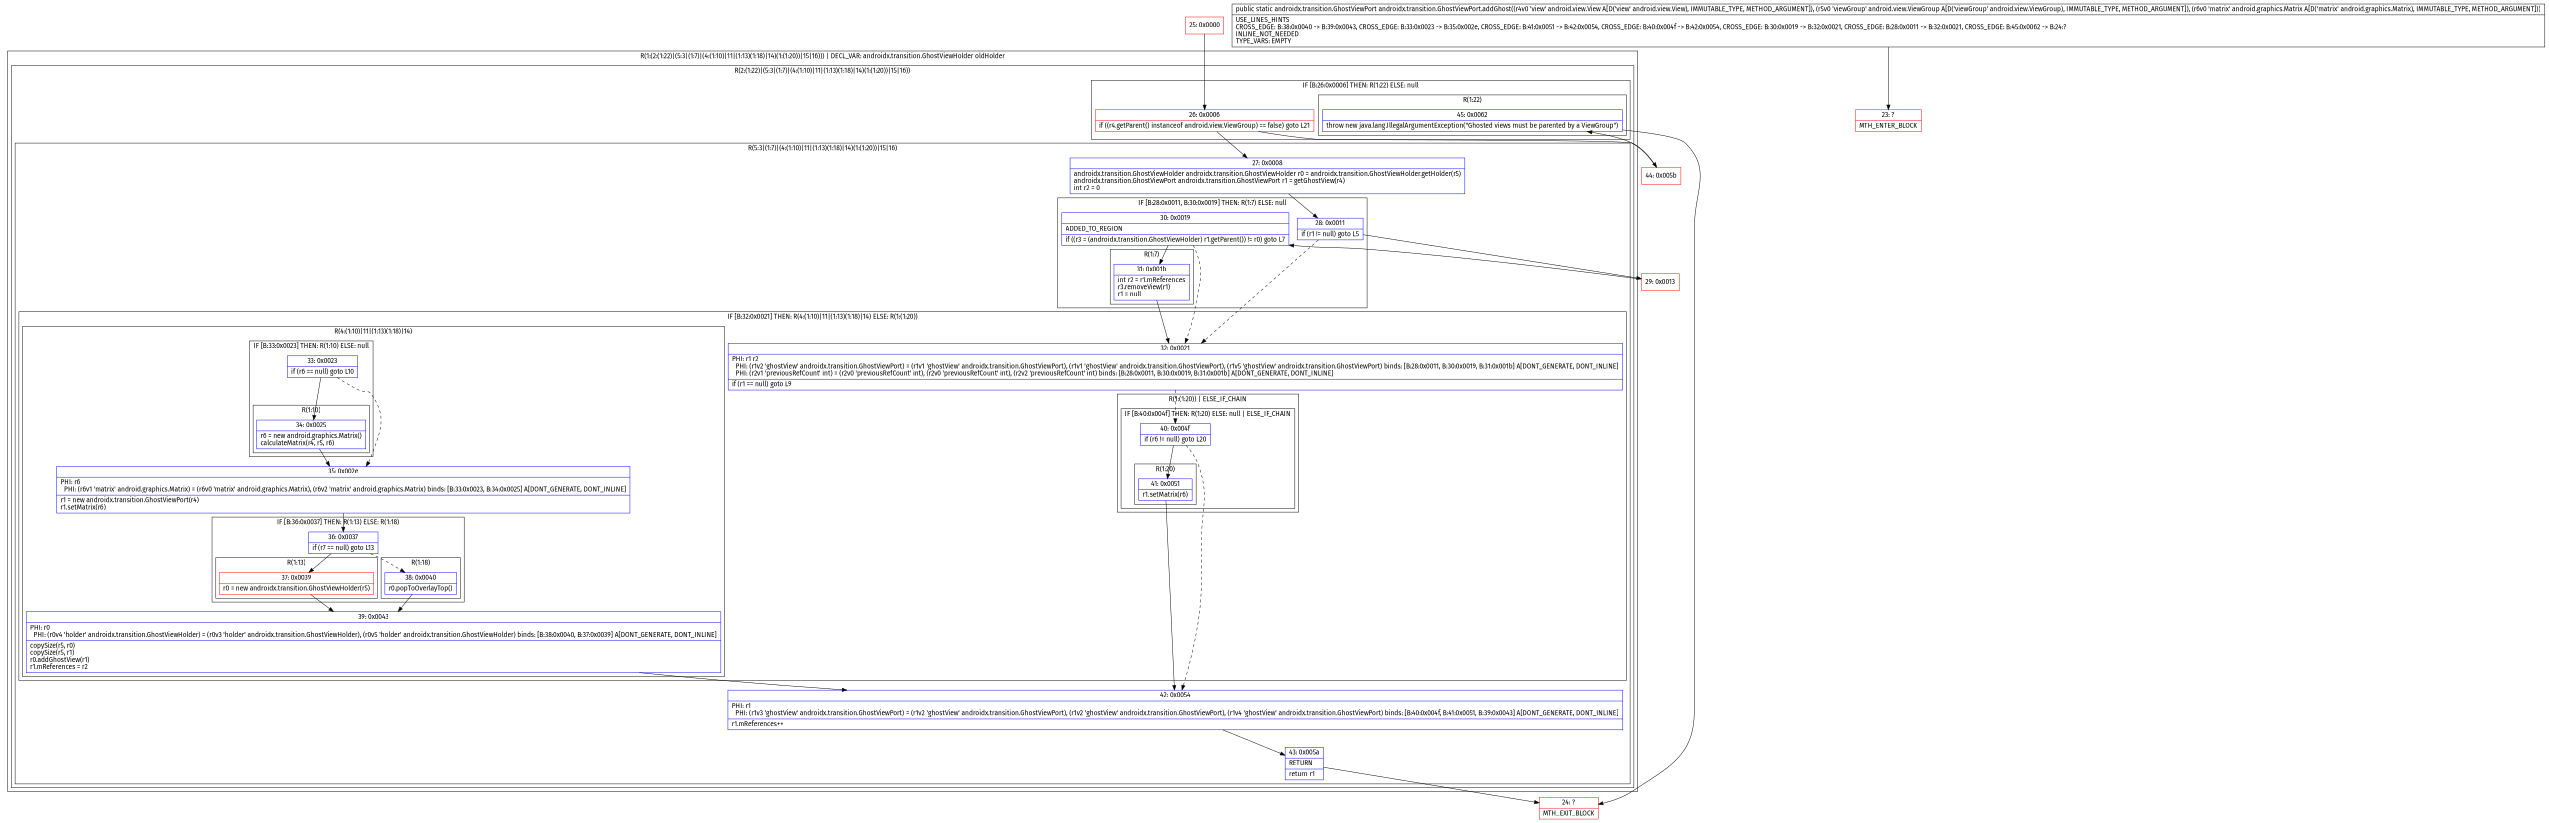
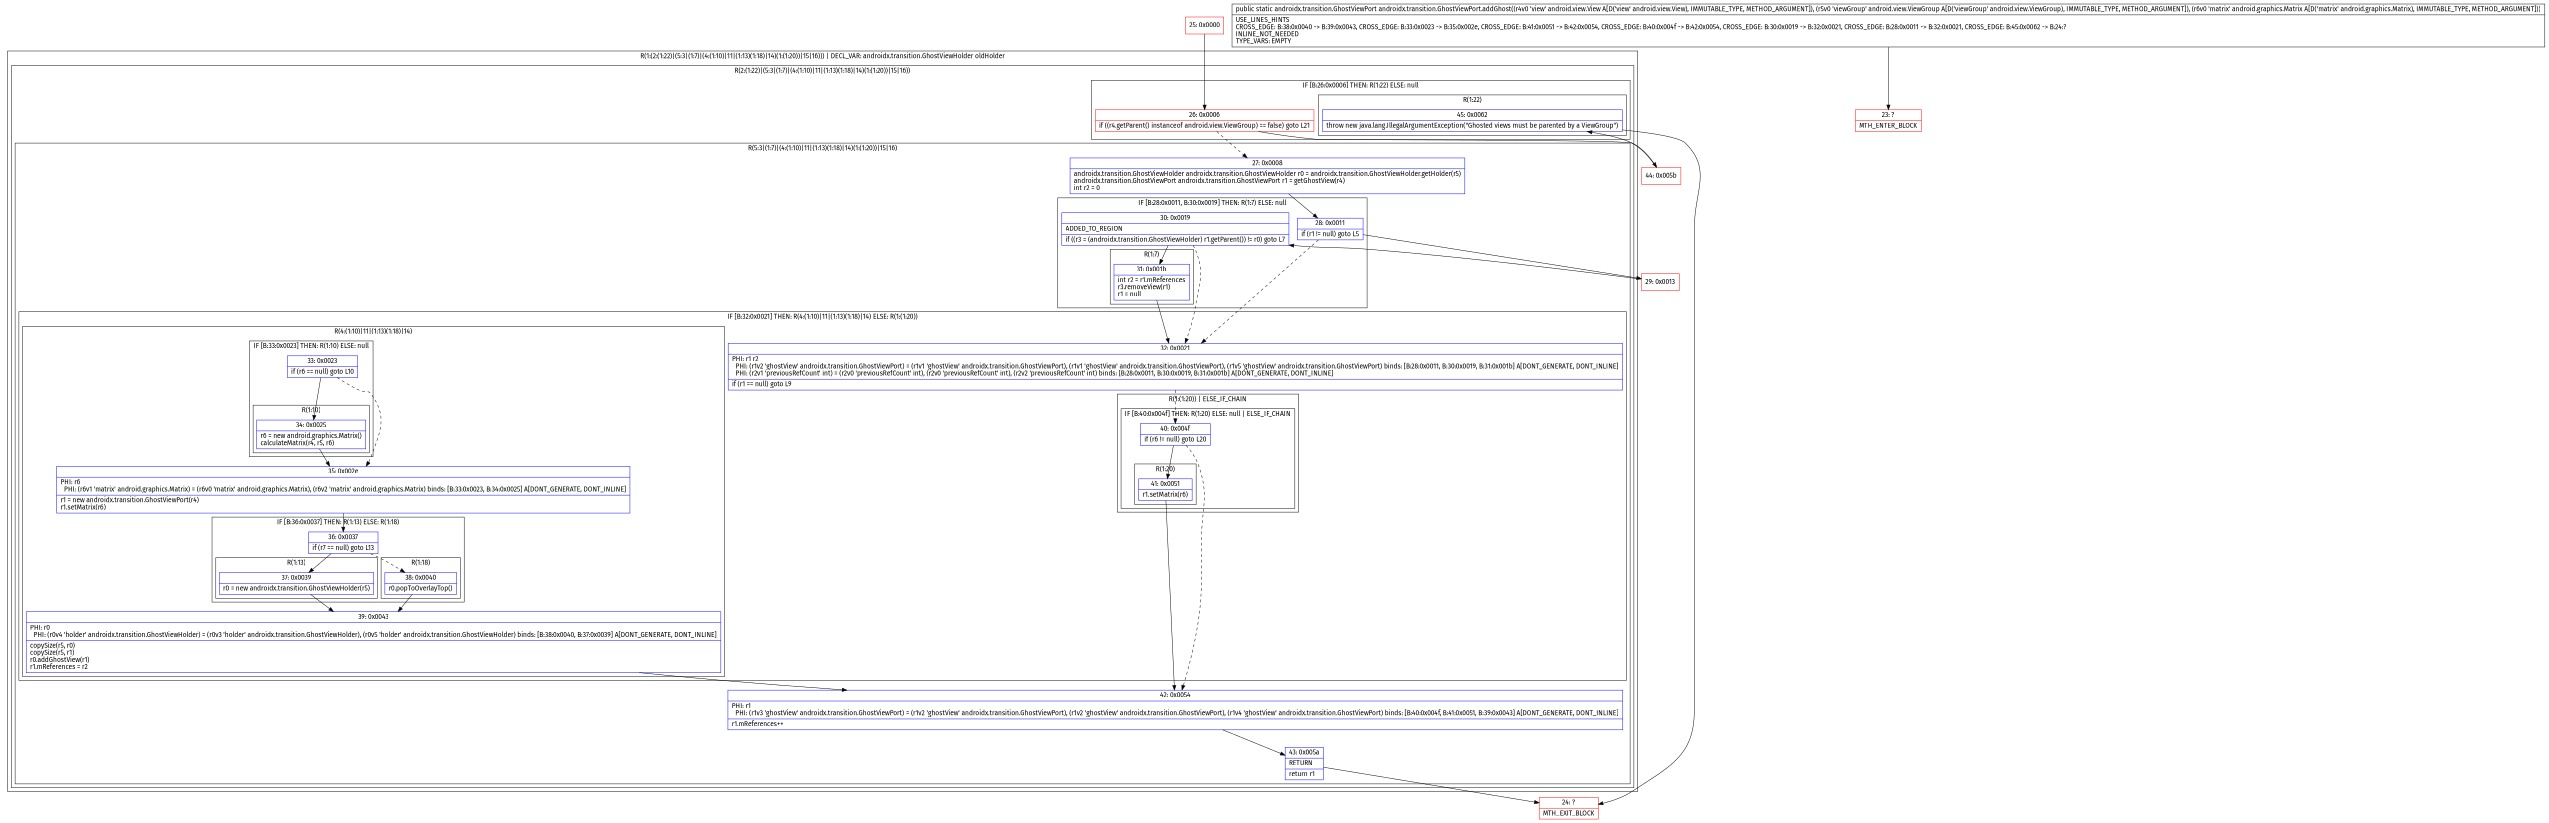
(1234, 146) -> (1234, 146)
(297, 583) -> (297, 583)
